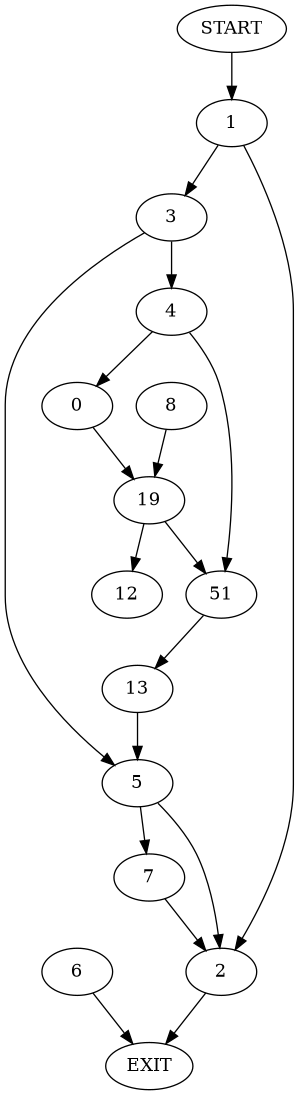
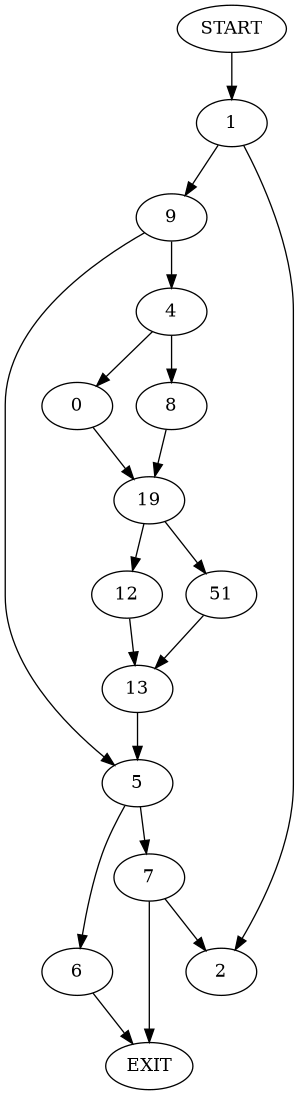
(172, 217) -> (172, 217)
(230, 441) -> (172, 352)
none -> (132, 635)
(201, 863) -> (98, 868)
(190, 1013) -> (149, 965)
